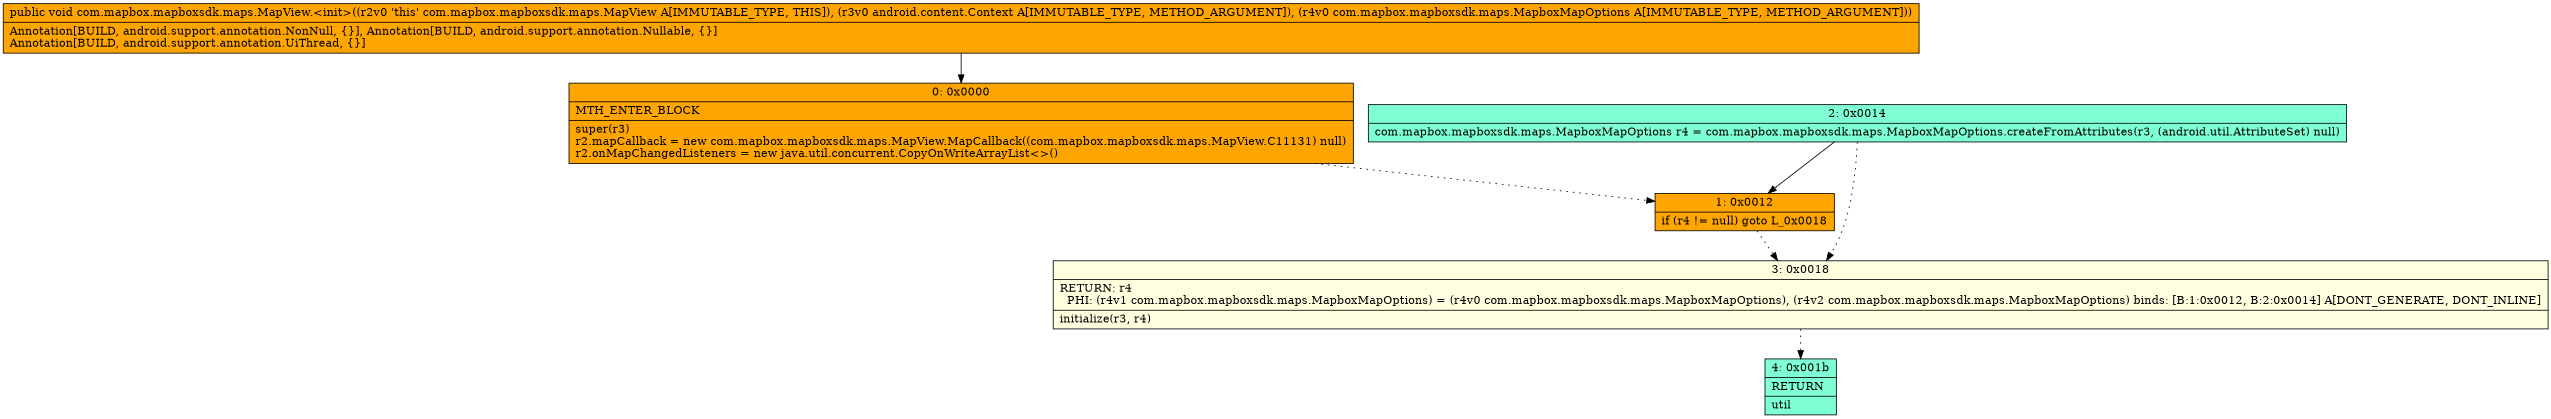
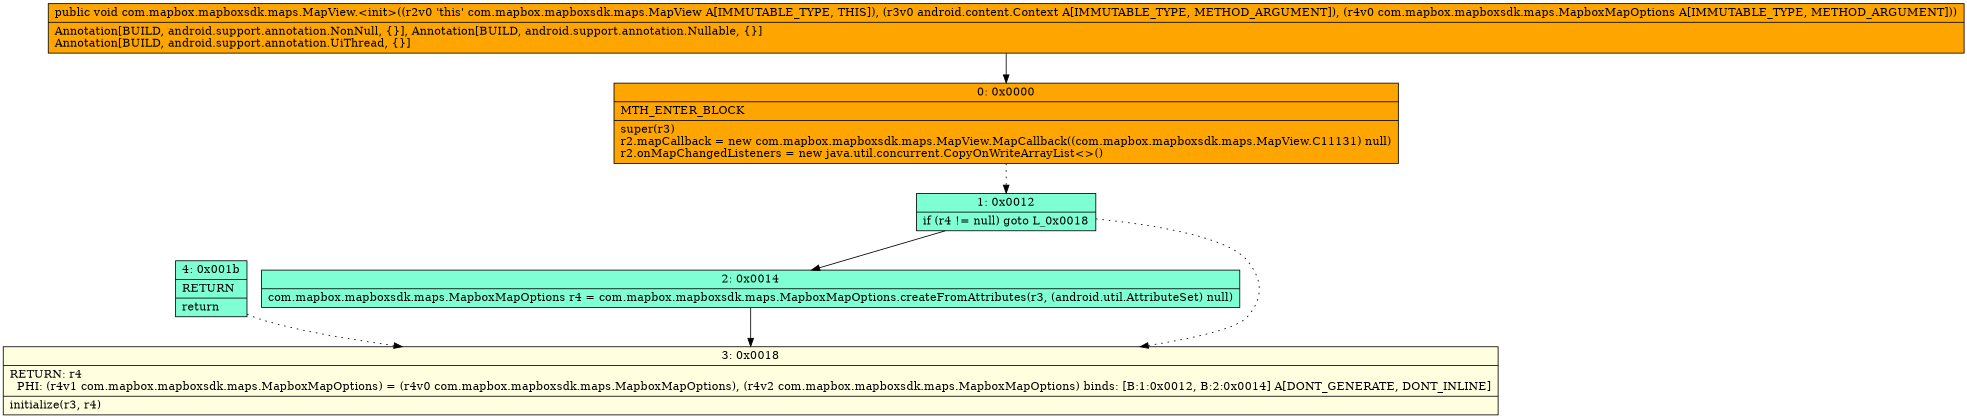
(1805, 165) -> (882, 249)
(1851, 200) -> (751, 323)
(1745, 212) -> (1006, 212)
(1801, 340) -> (320, 333)
(1782, 405) -> (201, 307)
